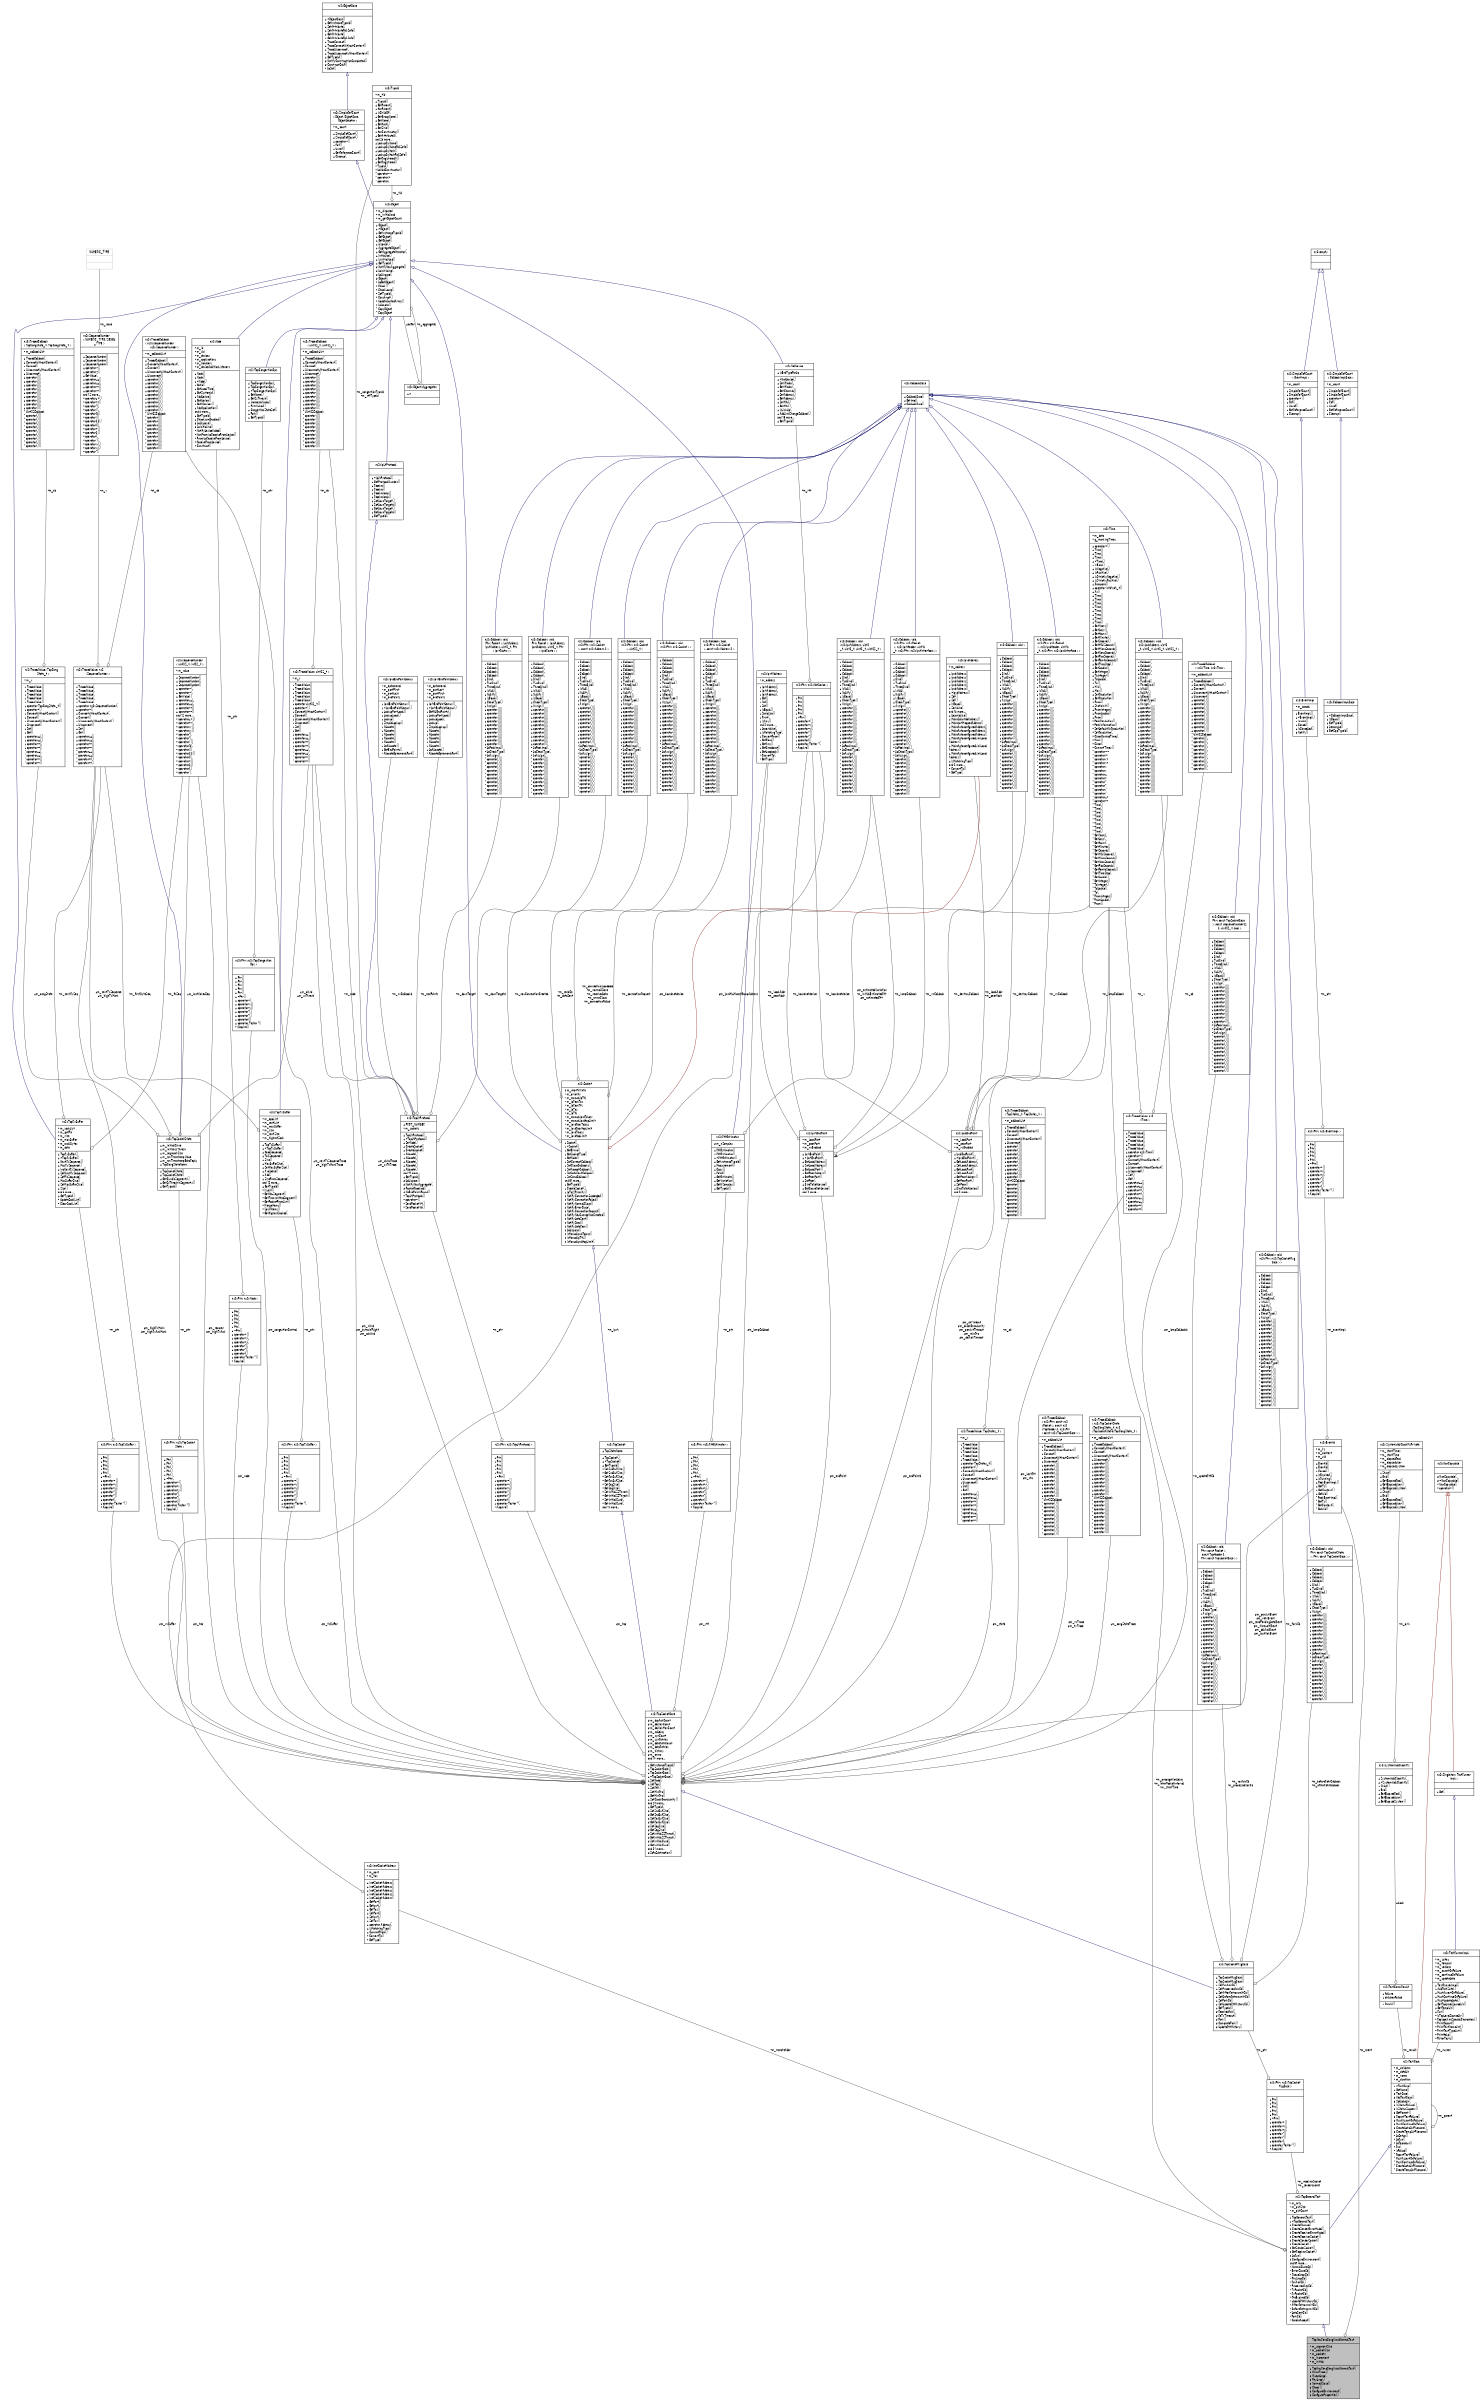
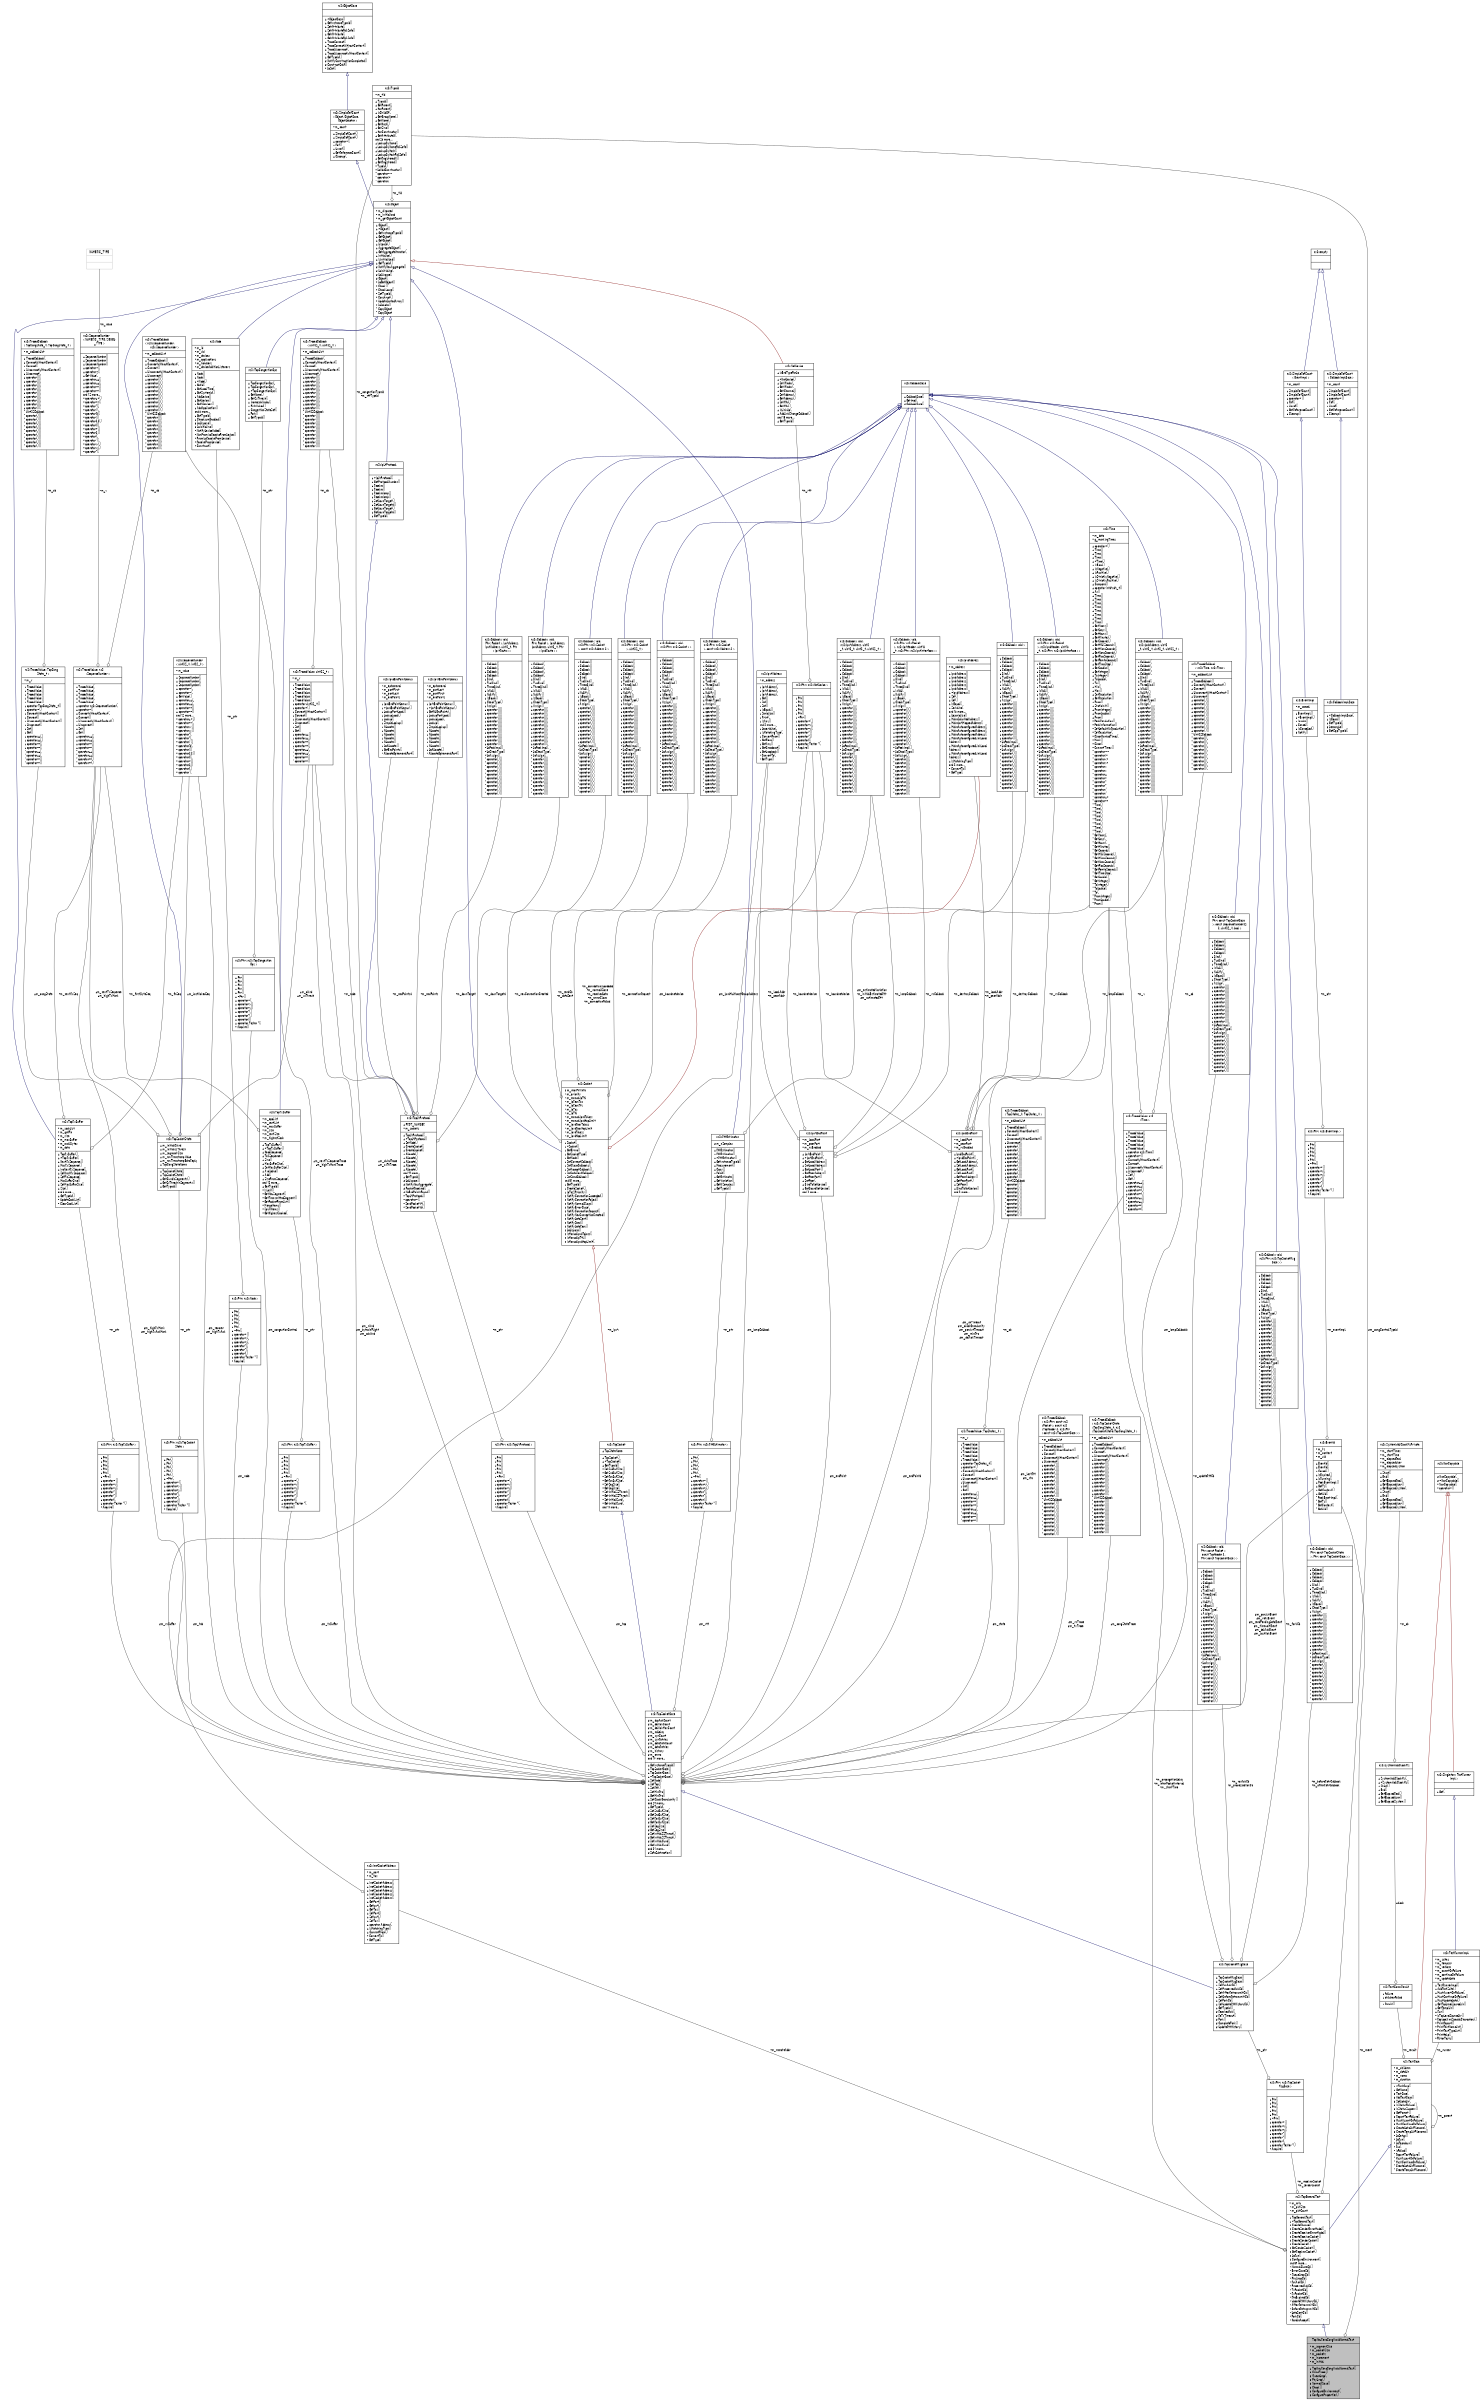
(611, 283) -> (611, 283)
(422, 394) -> none
none -> (1368, 726)
(948, 979) -> (948, 979)
(402, 994) -> (402, 994)
(934, 1338) -> (934, 1338)
(603, 1345) -> (603, 1345)
(1404, 1624) -> (1404, 1624)
